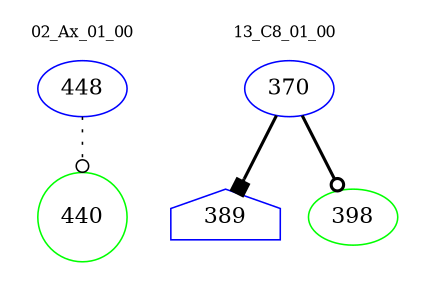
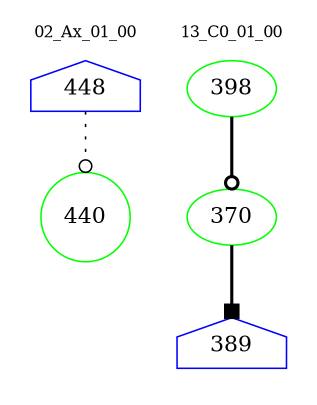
(285, 33) -> (232, 33)
(82, 89) -> (86, 89)
(289, 89) -> (232, 217)
(318, 147) -> (232, 147)
